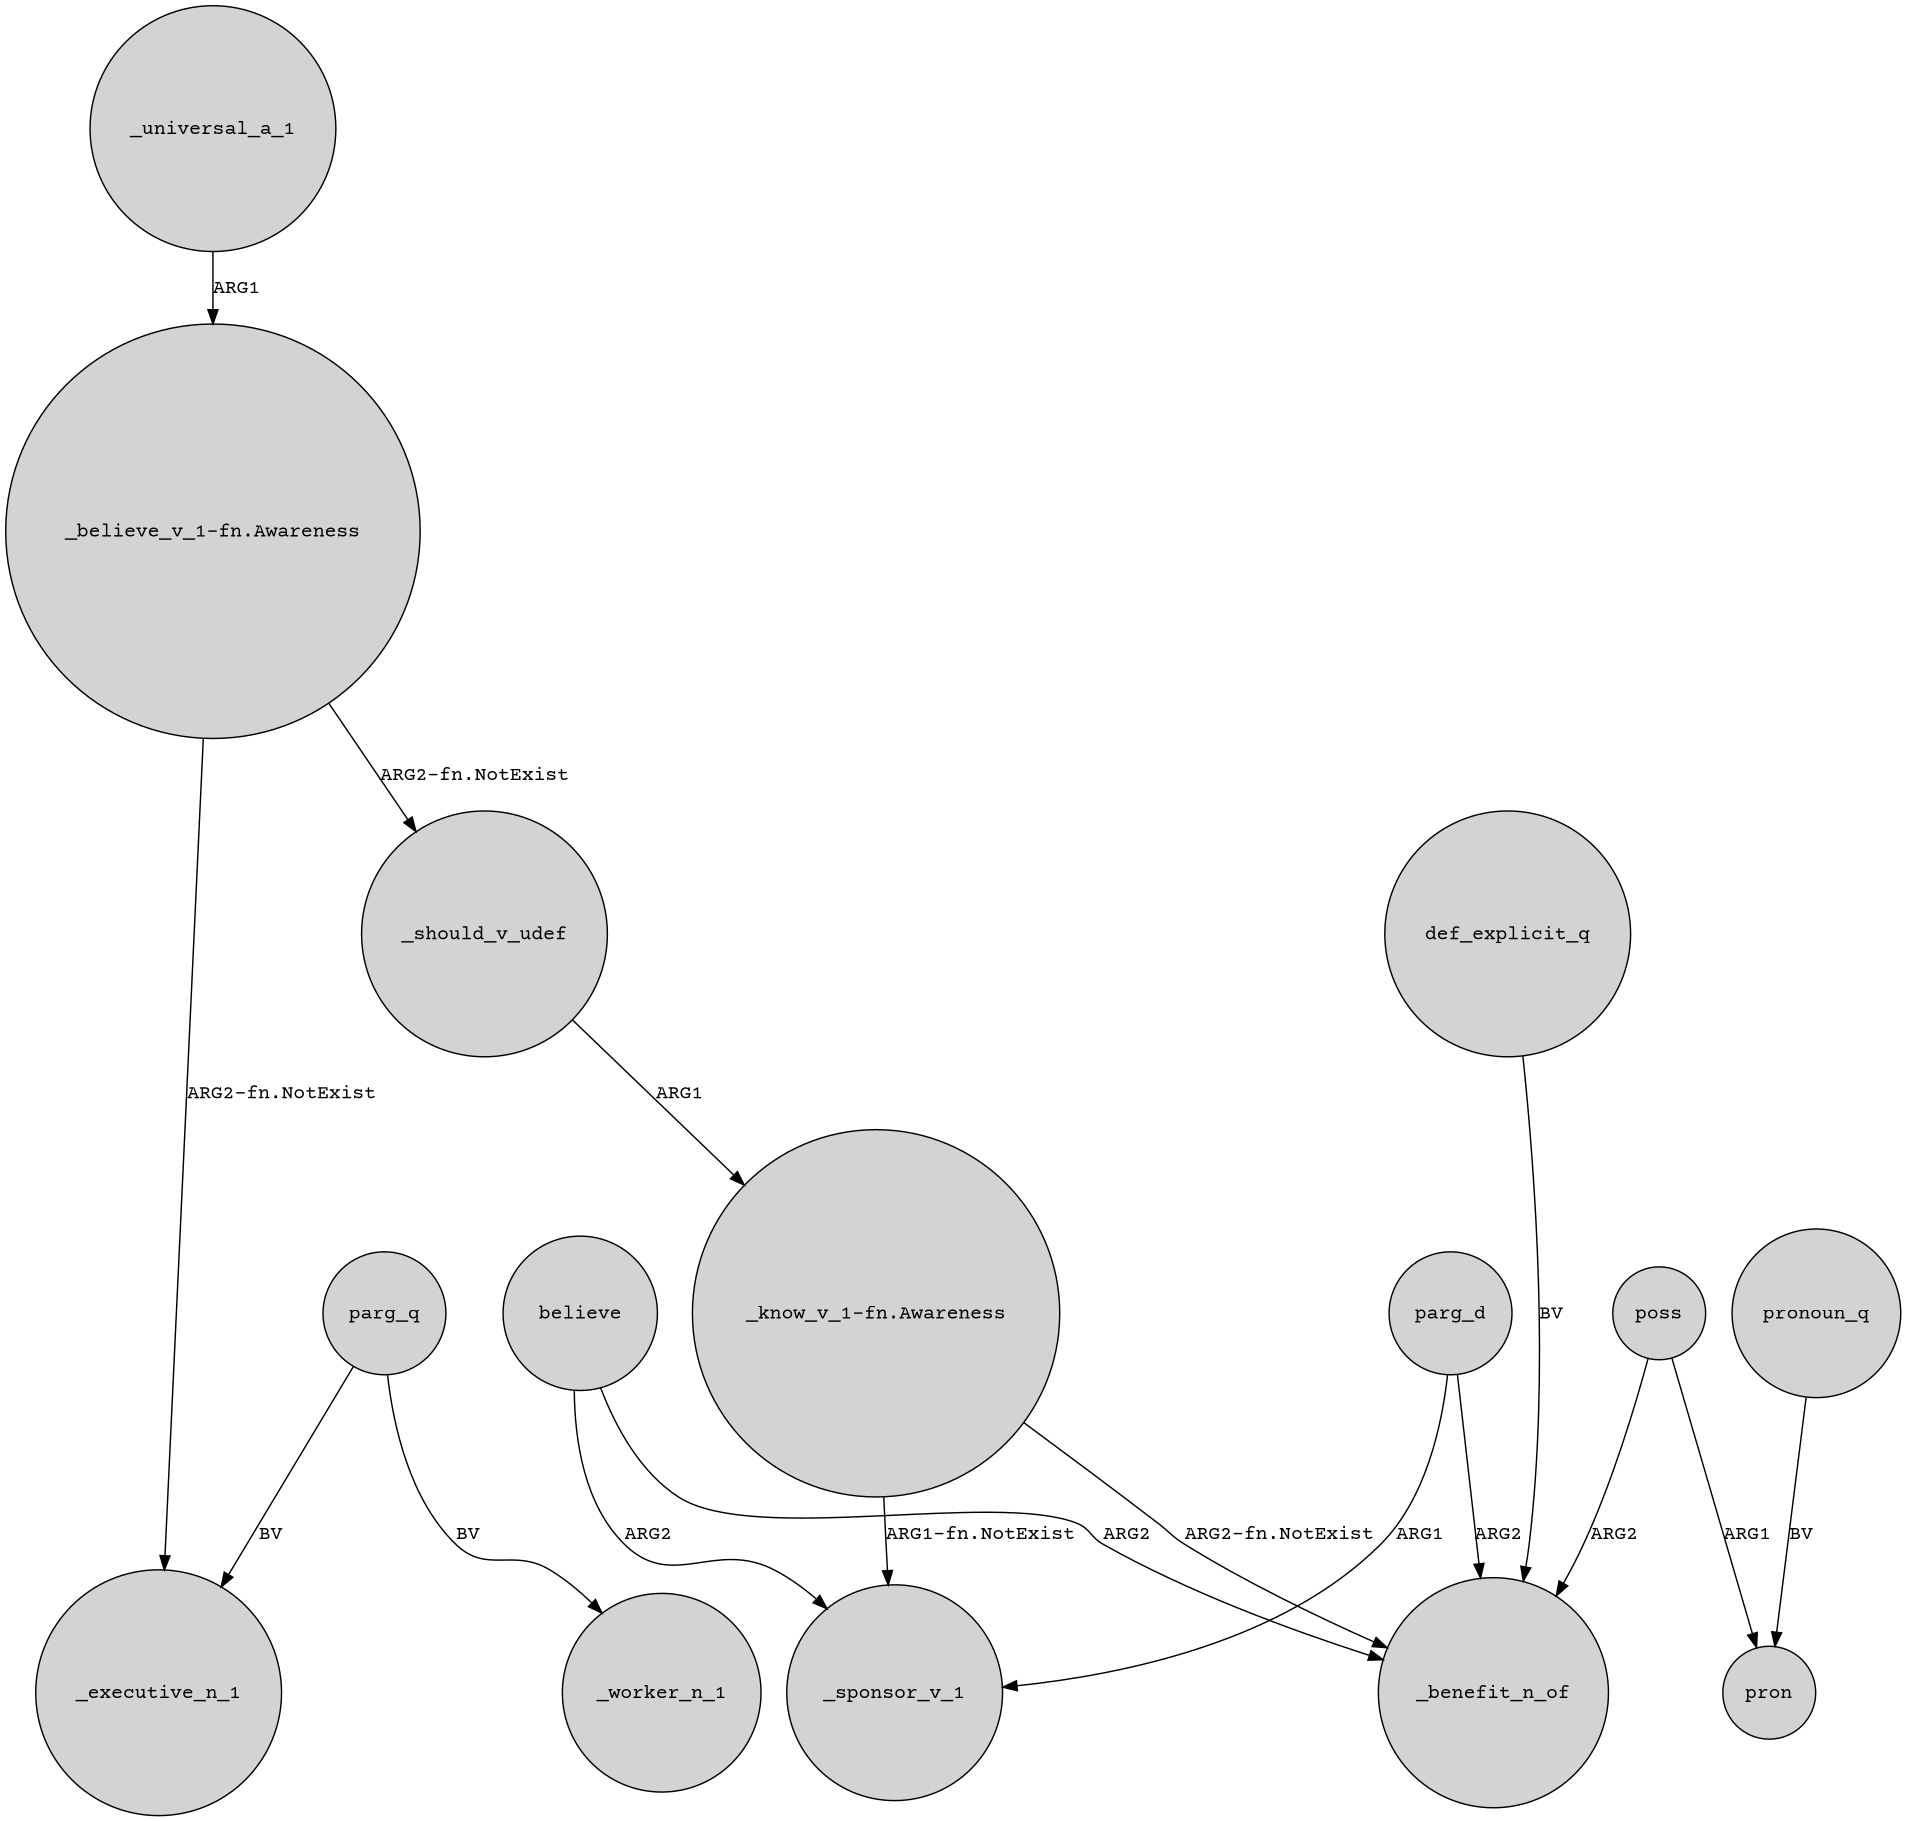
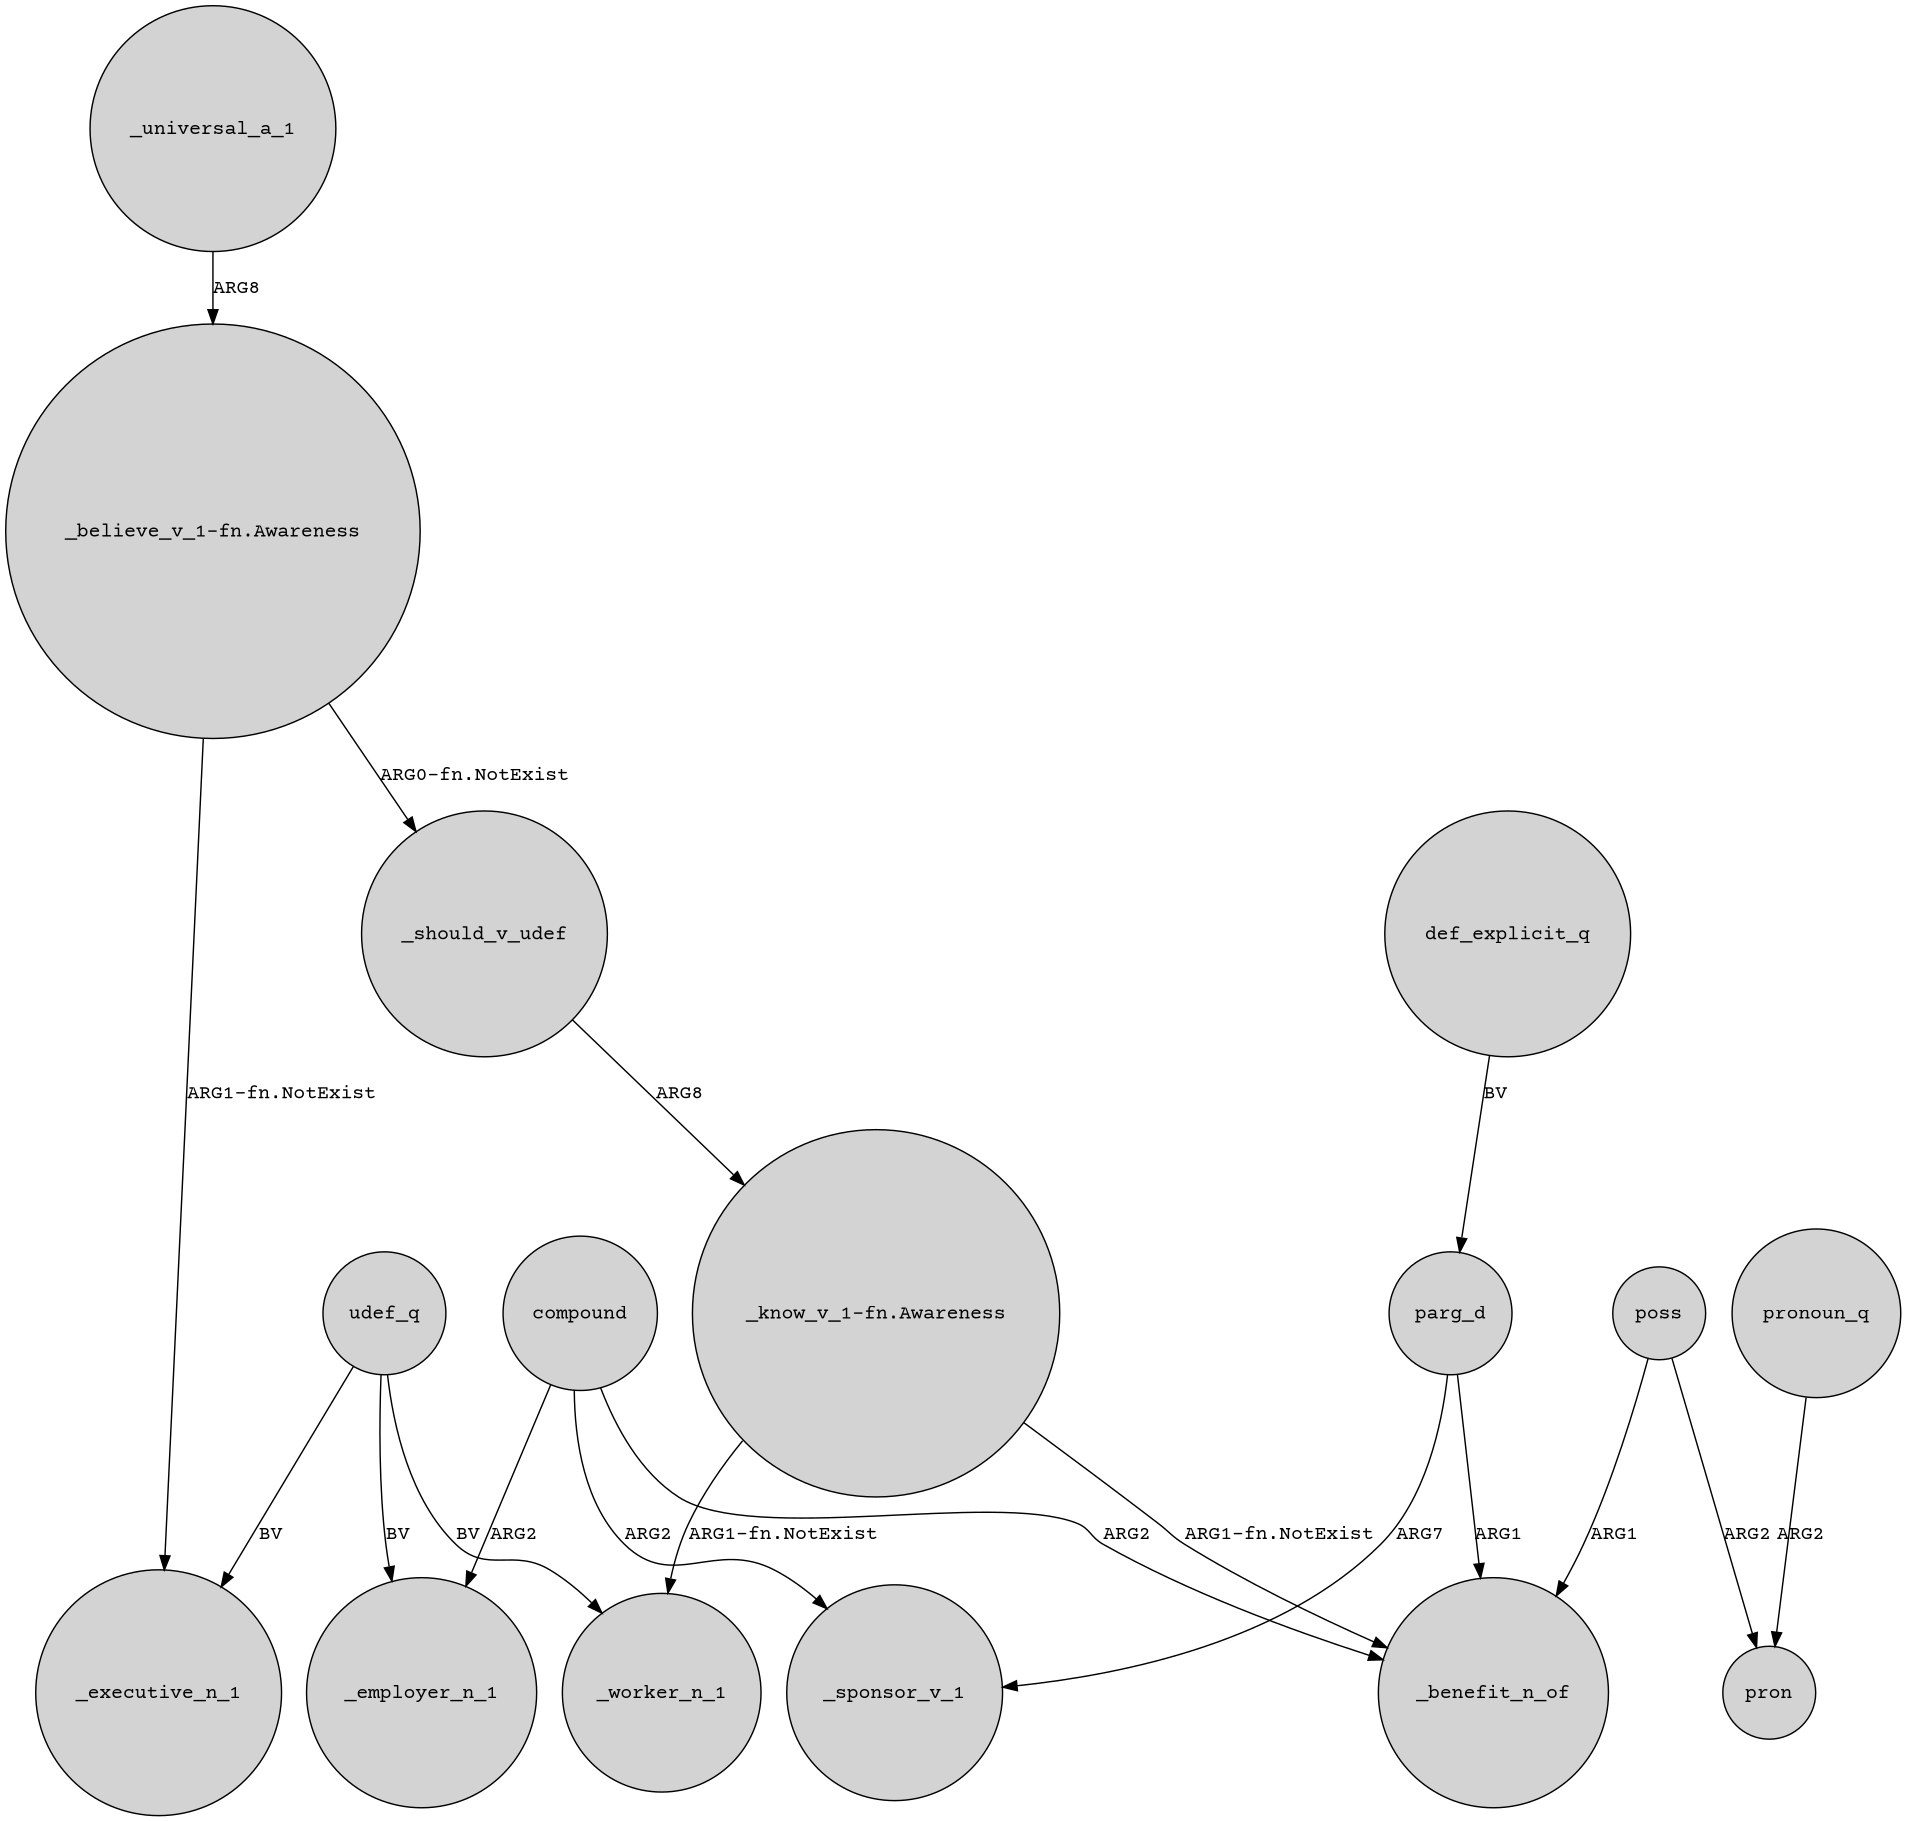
(237, 288) -> (237, 288)
(475, 775) -> (475, 775)
(282, 1093) -> (282, 1093)
(680, 1093) -> (680, 1093)
(1539, 1311) -> (1476, 1146)
(384, 1313) -> (384, 1313)
(580, 1313) -> (580, 1313)
(886, 1534) -> (704, 1495)
(1280, 1534) -> (1280, 1534)
(1421, 1534) -> (1421, 1534)
(1499, 1534) -> (1499, 1534)
(1615, 1534) -> (1615, 1534)
(1748, 1534) -> (1748, 1534)
(1801, 1534) -> (1801, 1534)
none -> (422, 1693)
